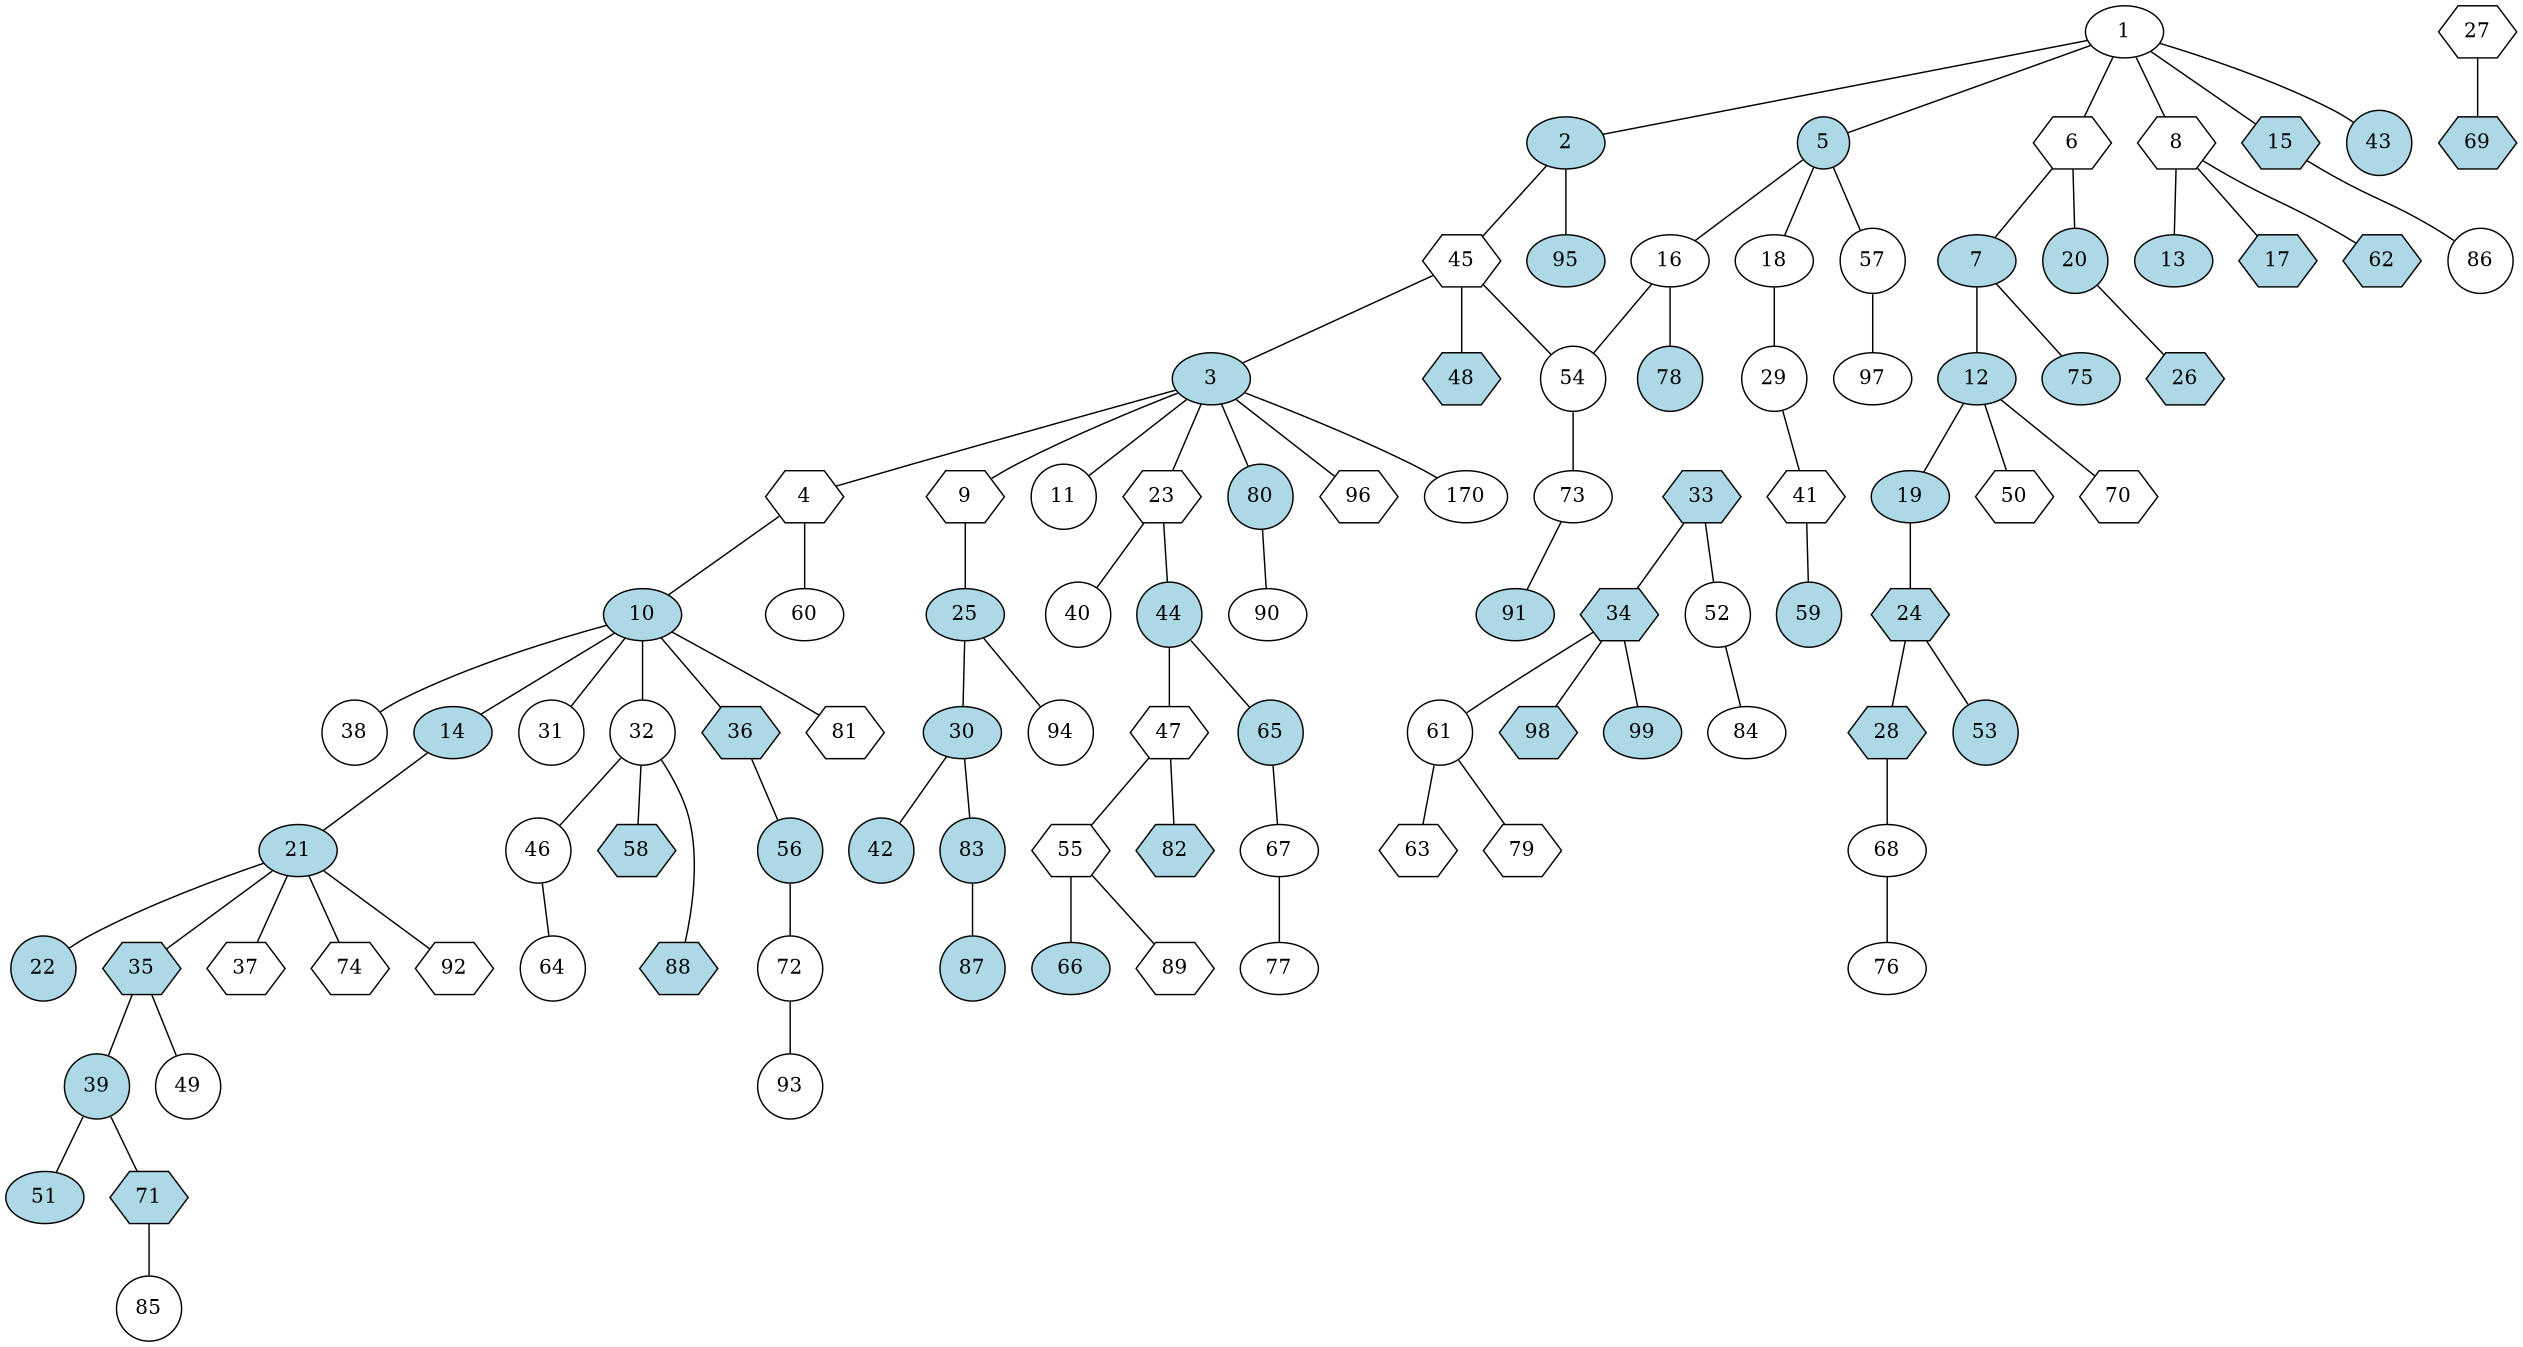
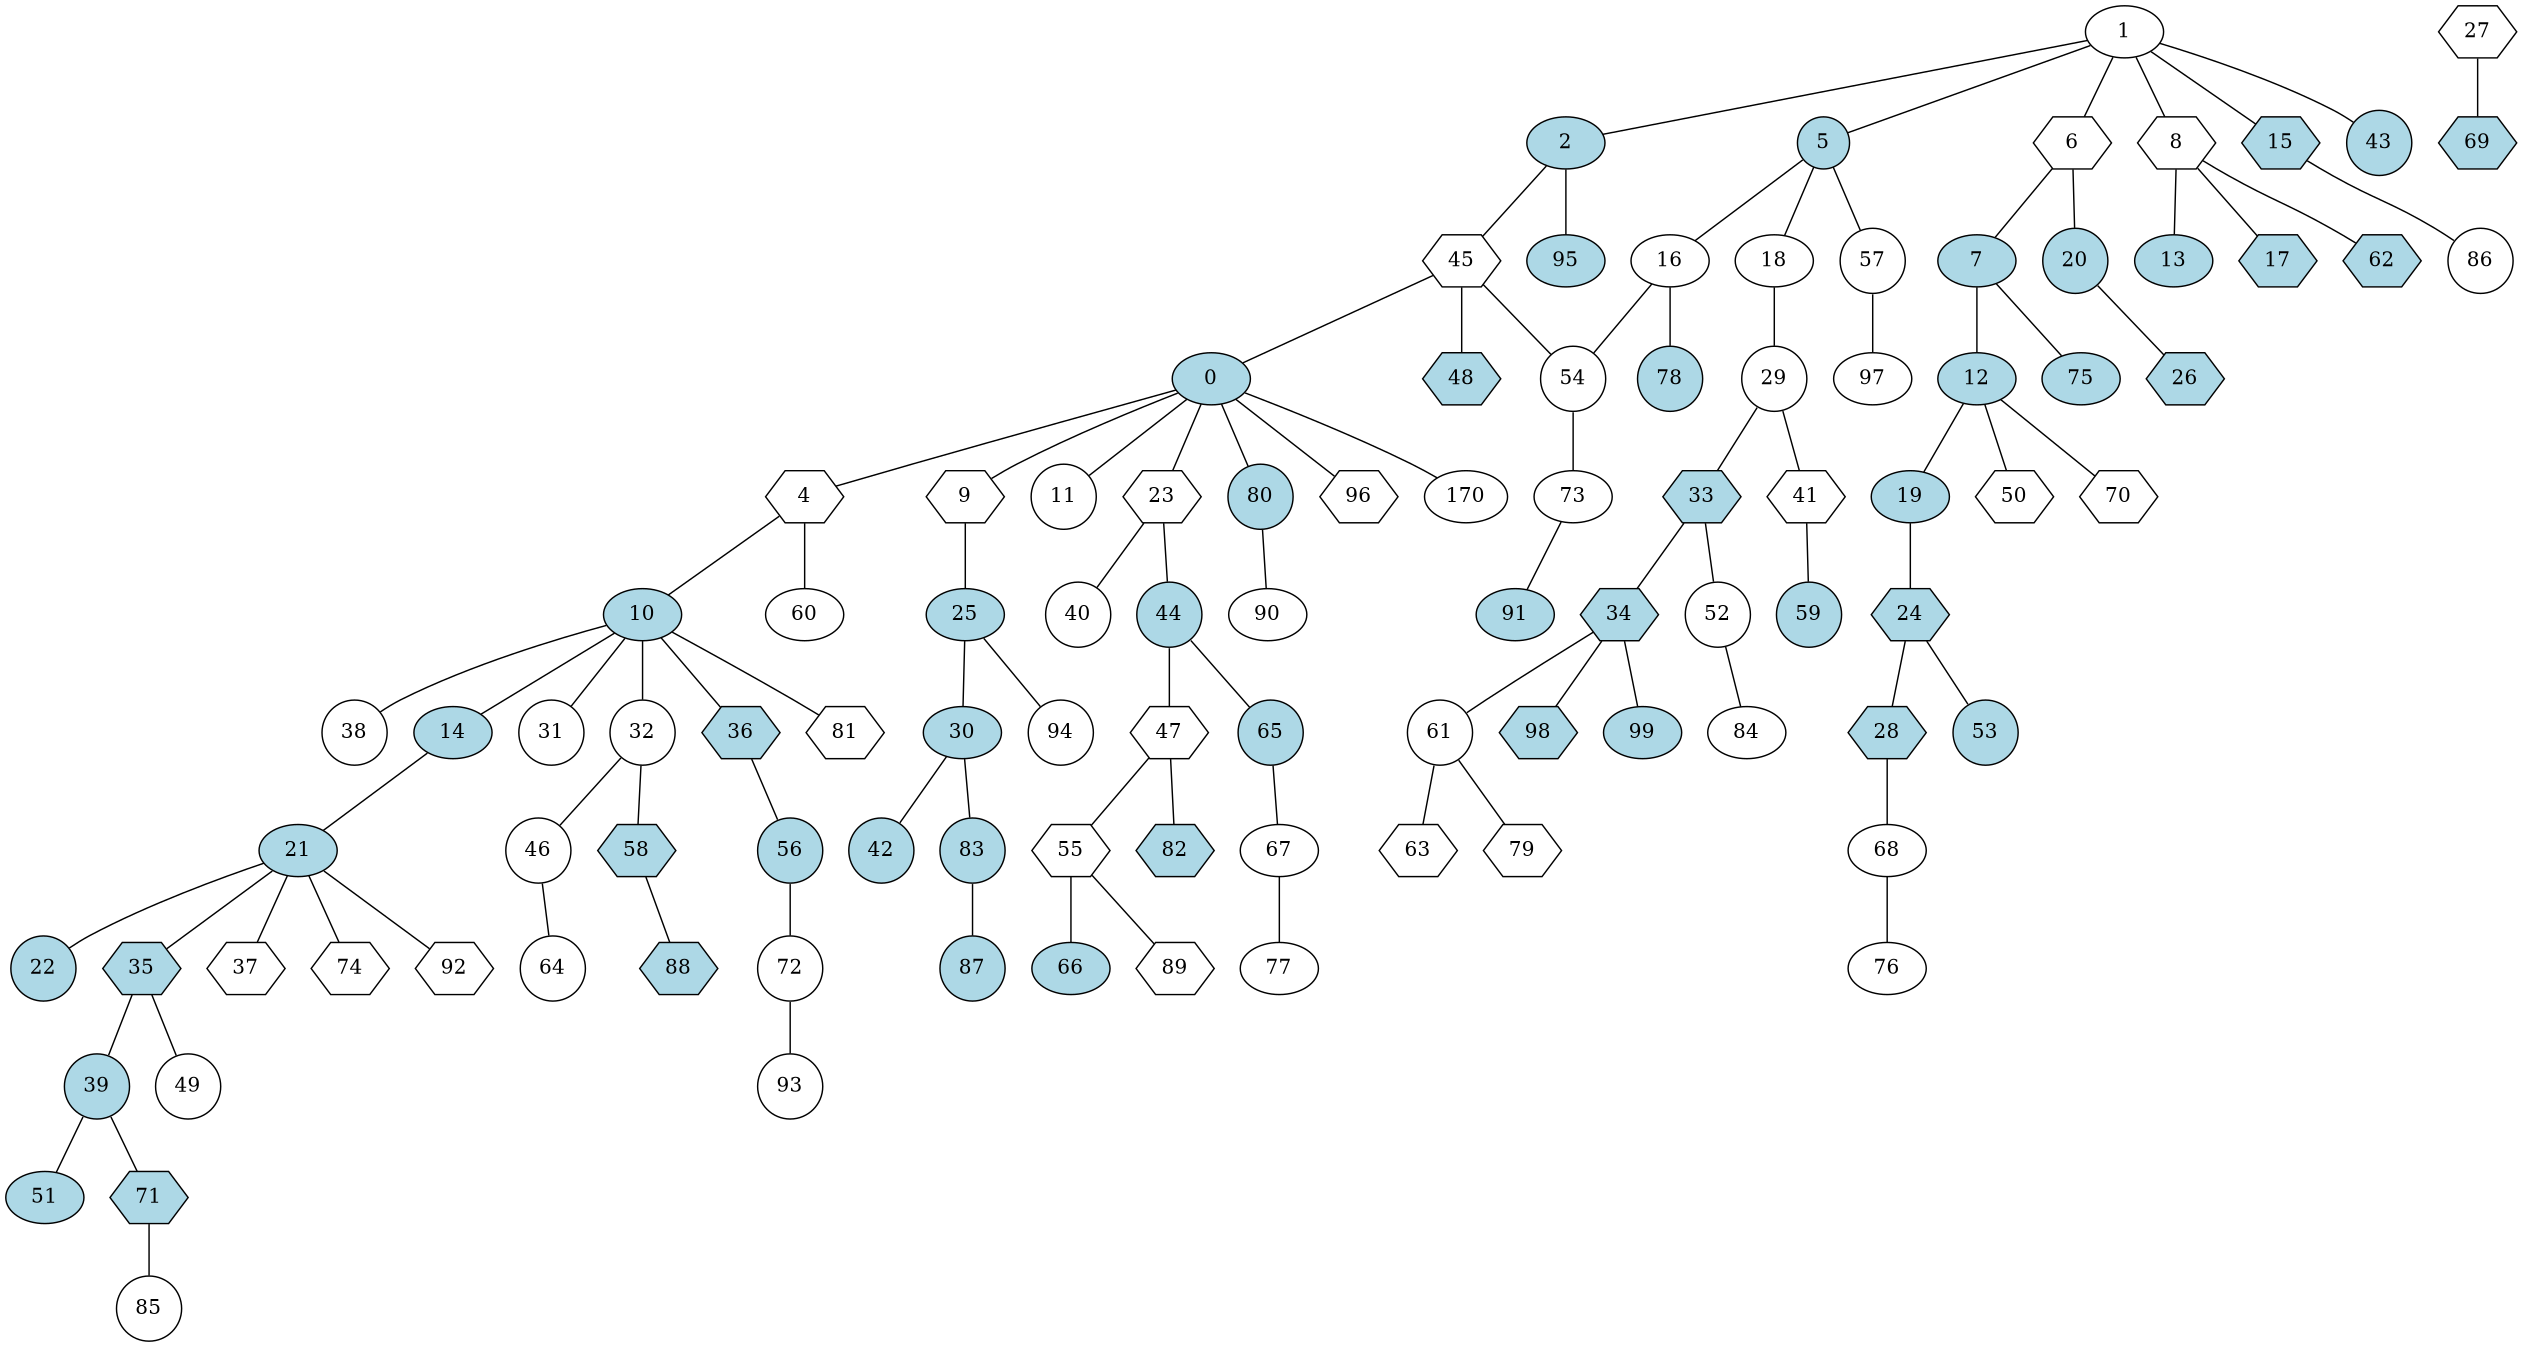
(1211, 379) -> (1211, 379)
none -> (1737, 439)
(694, 848) -> (658, 910)
